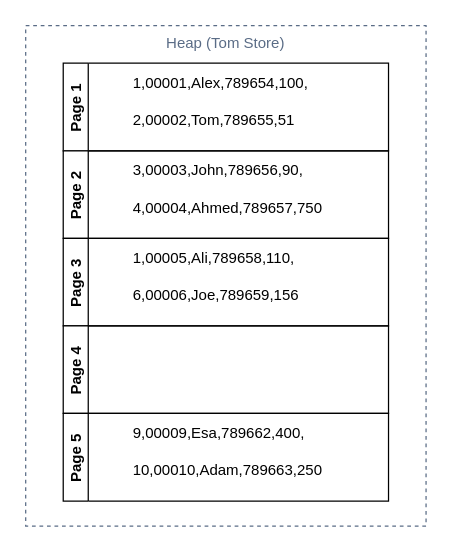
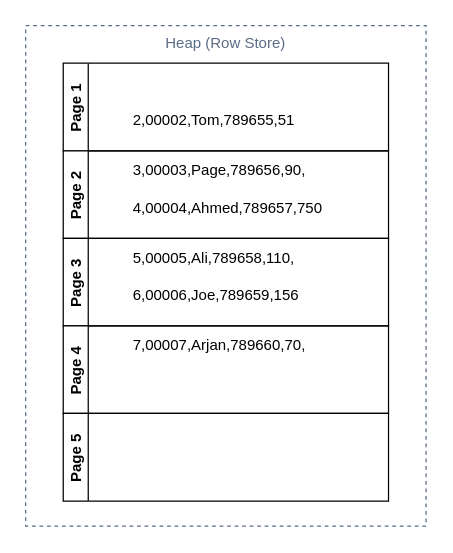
(225, 43) -> (225, 43)
(257, 82) -> none
(219, 170) -> (219, 170)
(215, 258) -> (215, 258)
none -> (257, 344)
(257, 432) -> none
(257, 469) -> none
